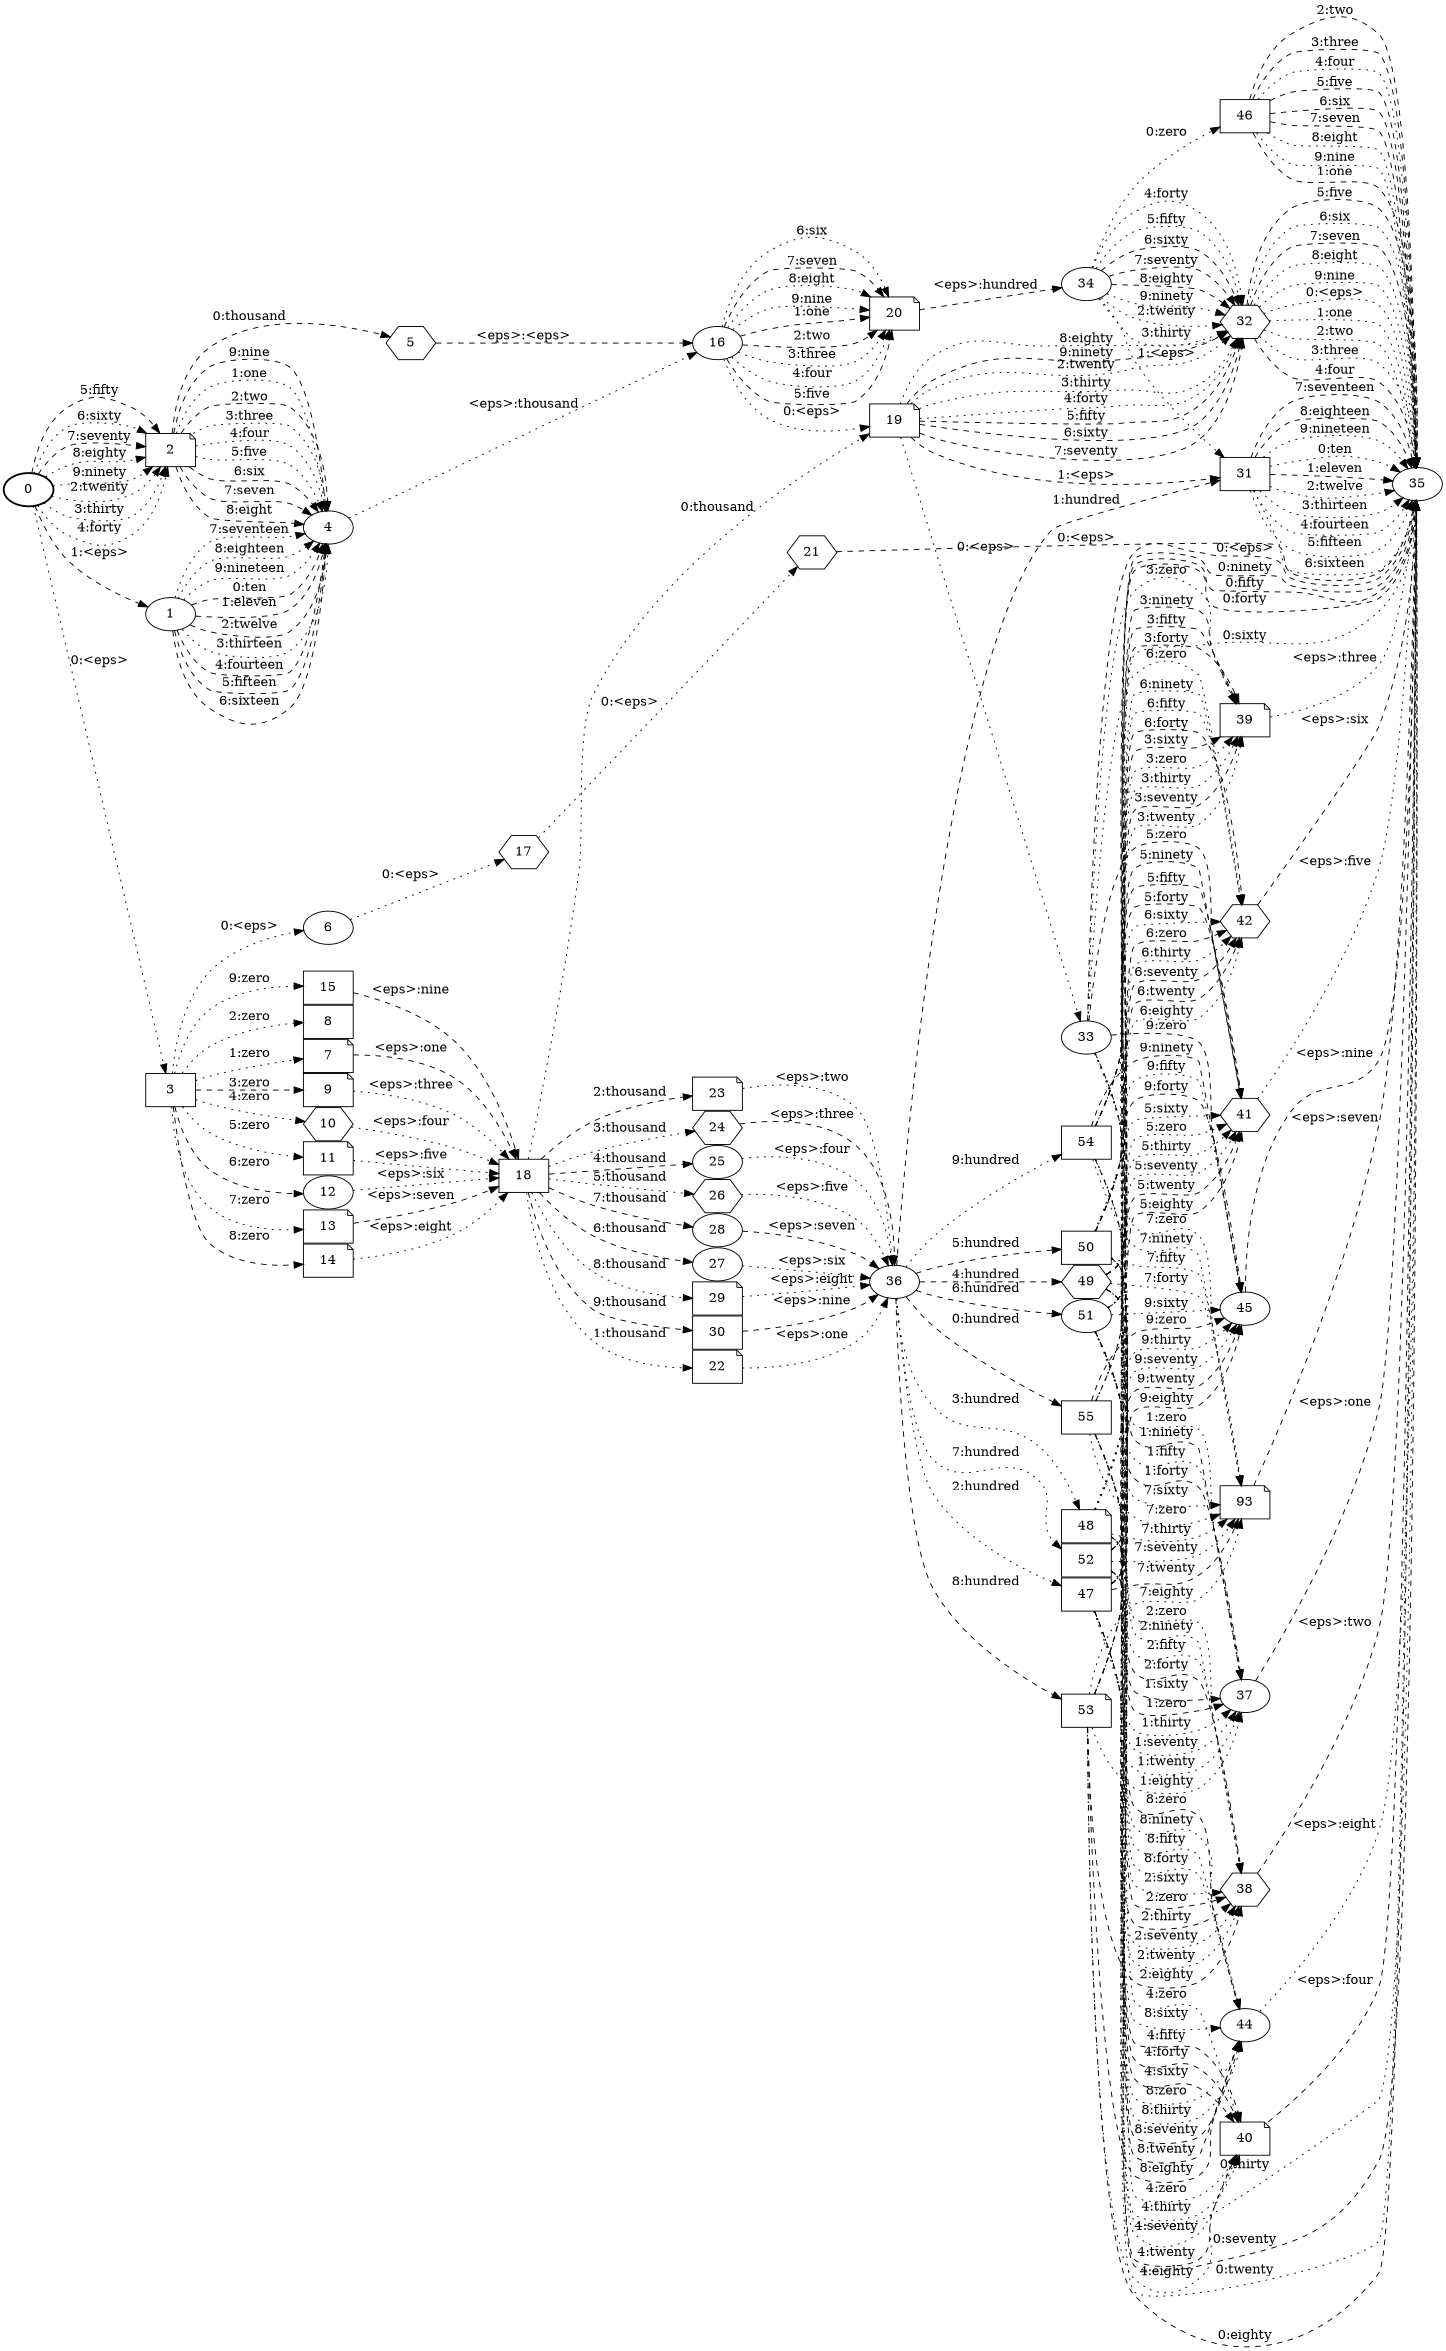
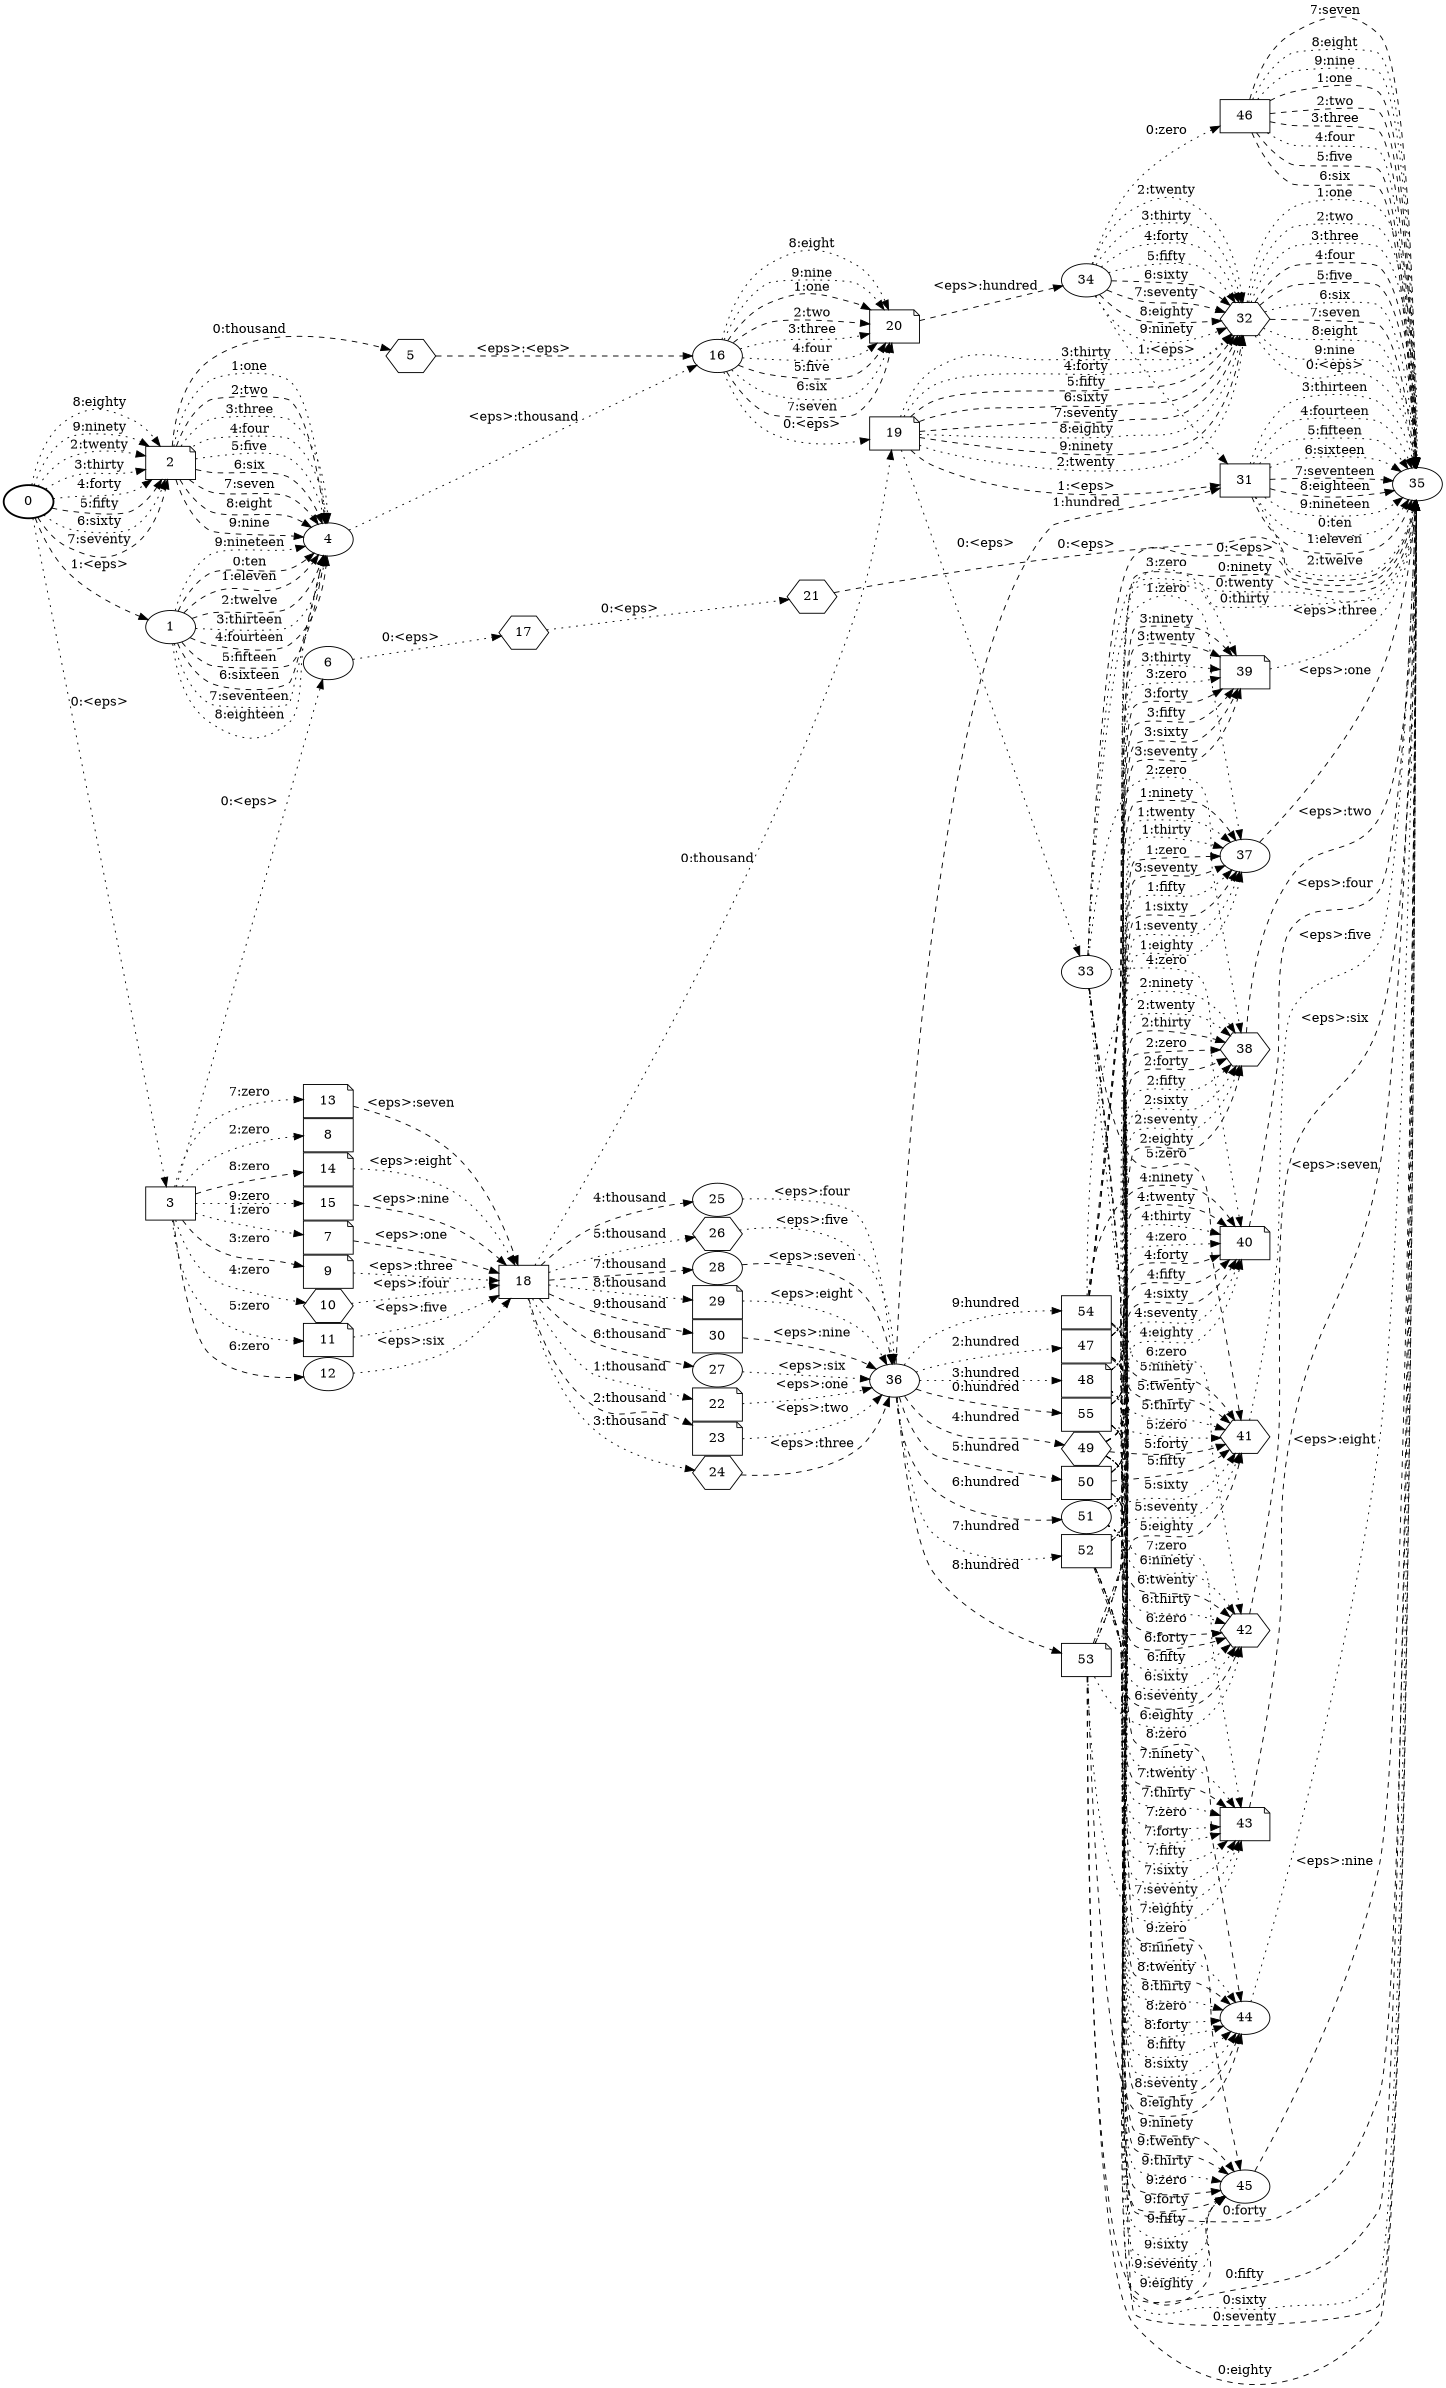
(1124, 1130) -> (1124, 954)
none -> (1135, 1190)
(1167, 1471) -> (1167, 868)
(1245, 1502) -> (1245, 1824)
